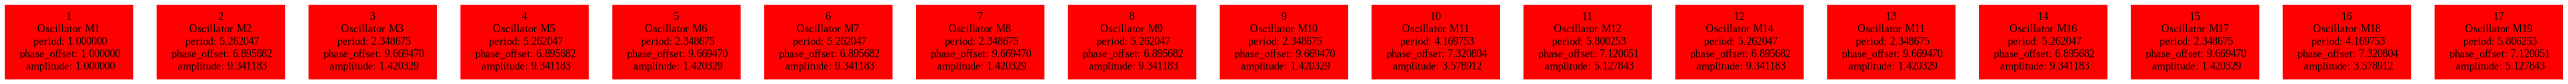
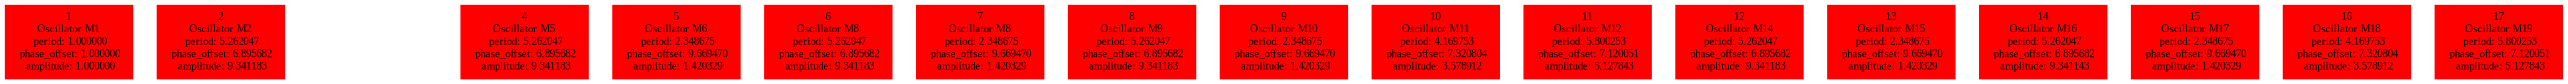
(828, 29) -> (828, 29)
(1891, 29) -> (1891, 29)
(2499, 41) -> (2499, 41)
(373, 42) -> none
(2043, 66) -> (2043, 66)
